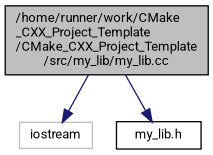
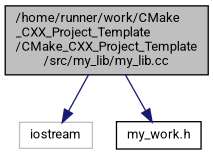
(159, 135) -> (159, 135)
